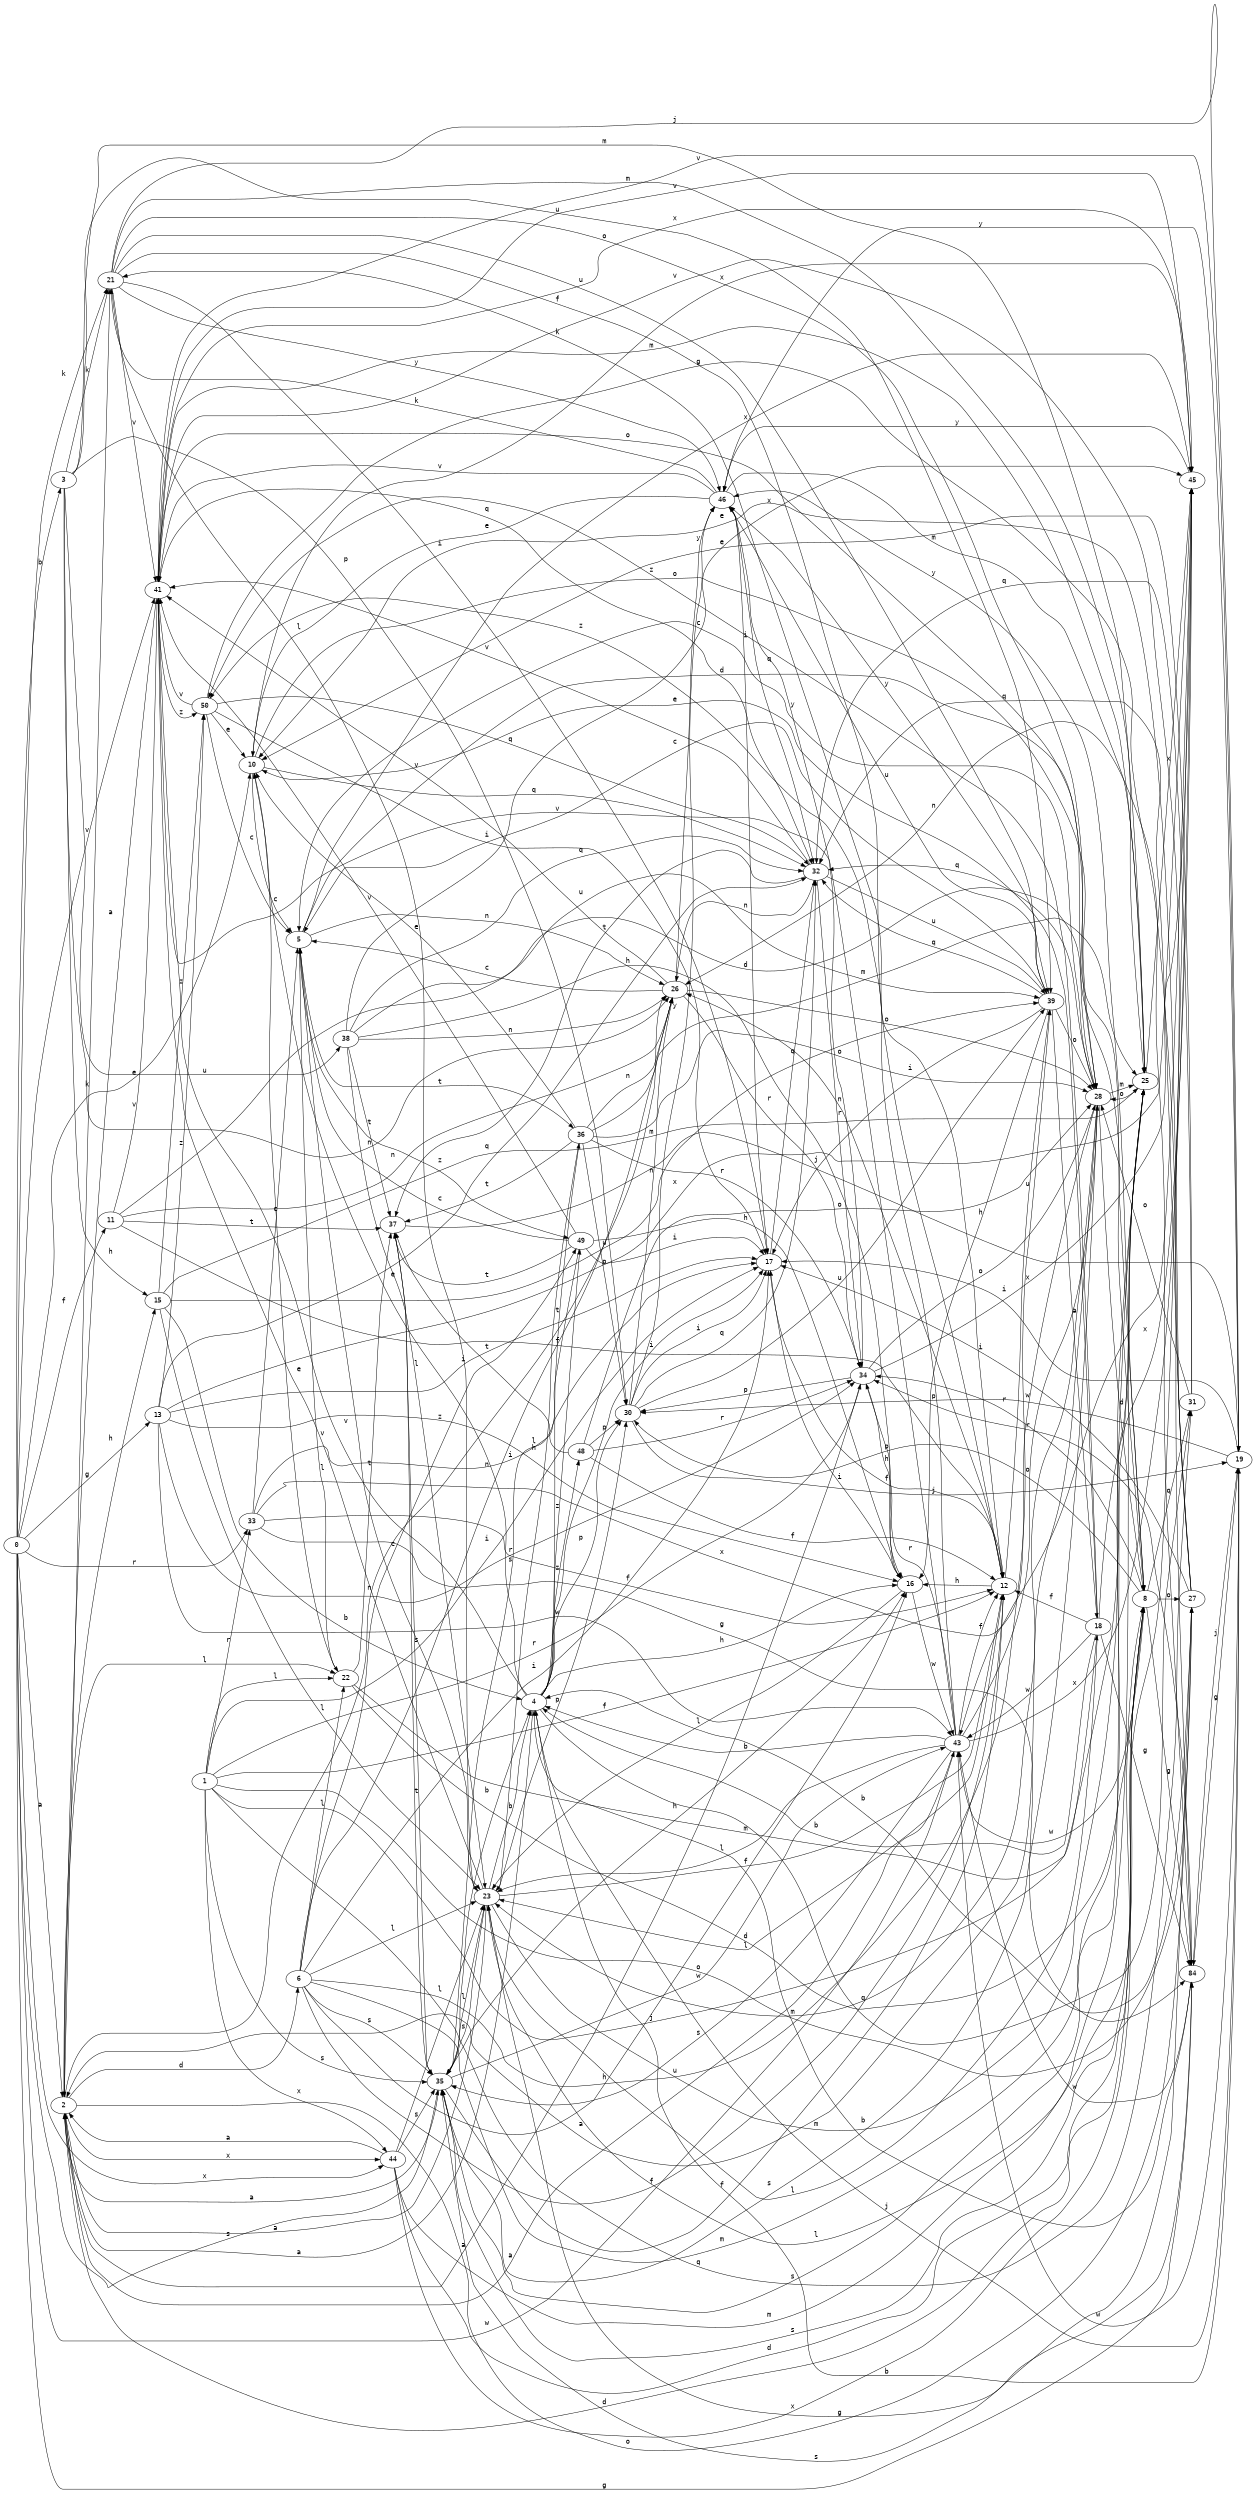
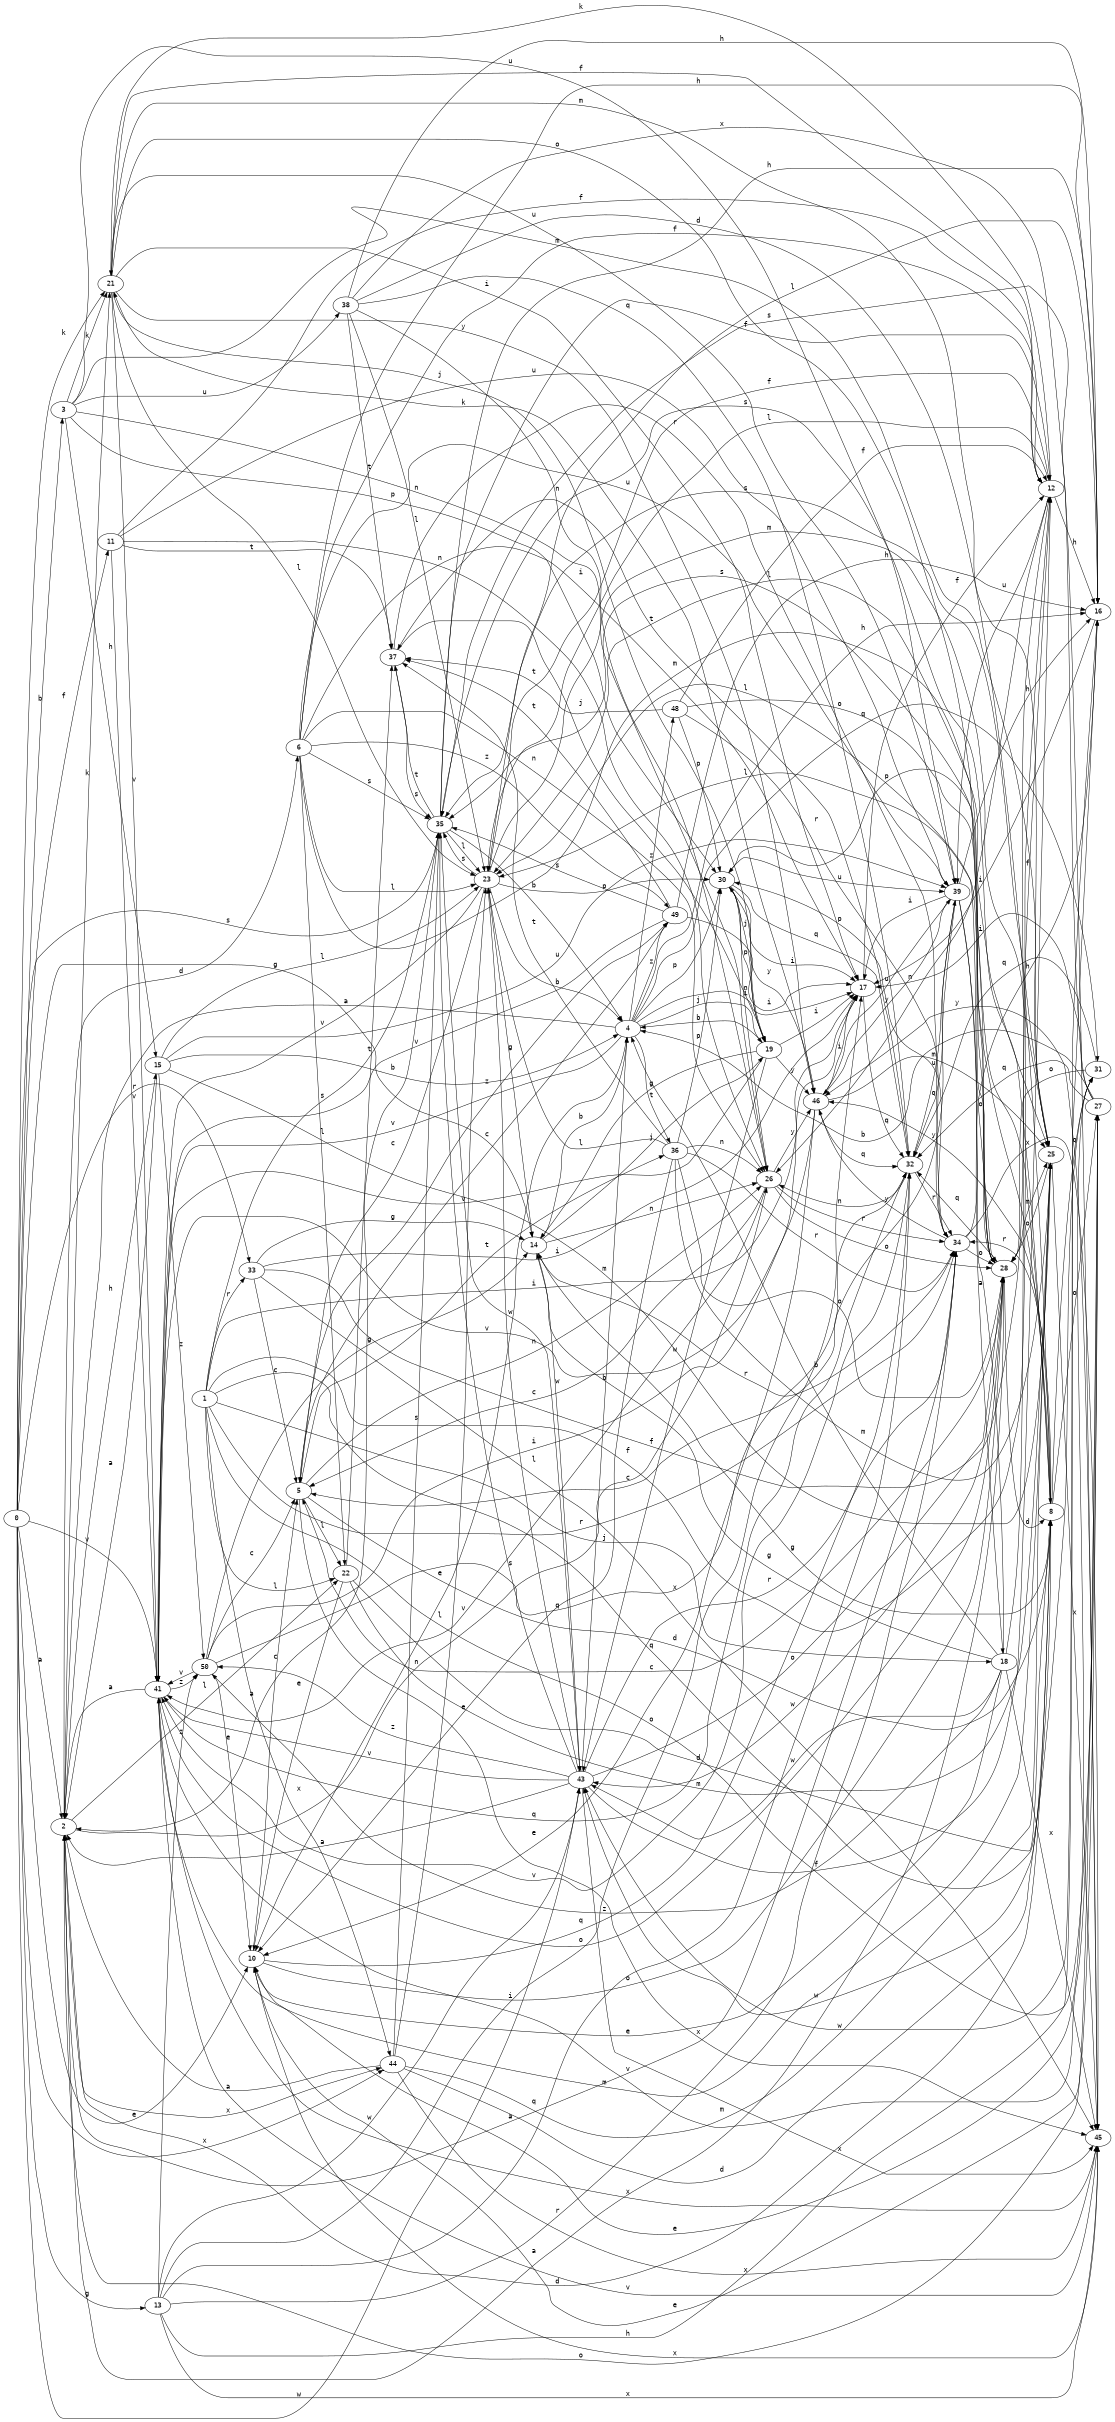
none -> (789, 621)
(1192, 1974) -> (534, 1245)
(793, 2012) -> (746, 773)
(356, 2222) -> (126, 1446)
